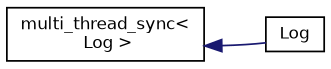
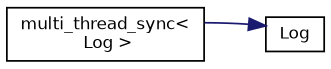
(244, 45) -> (227, 23)
